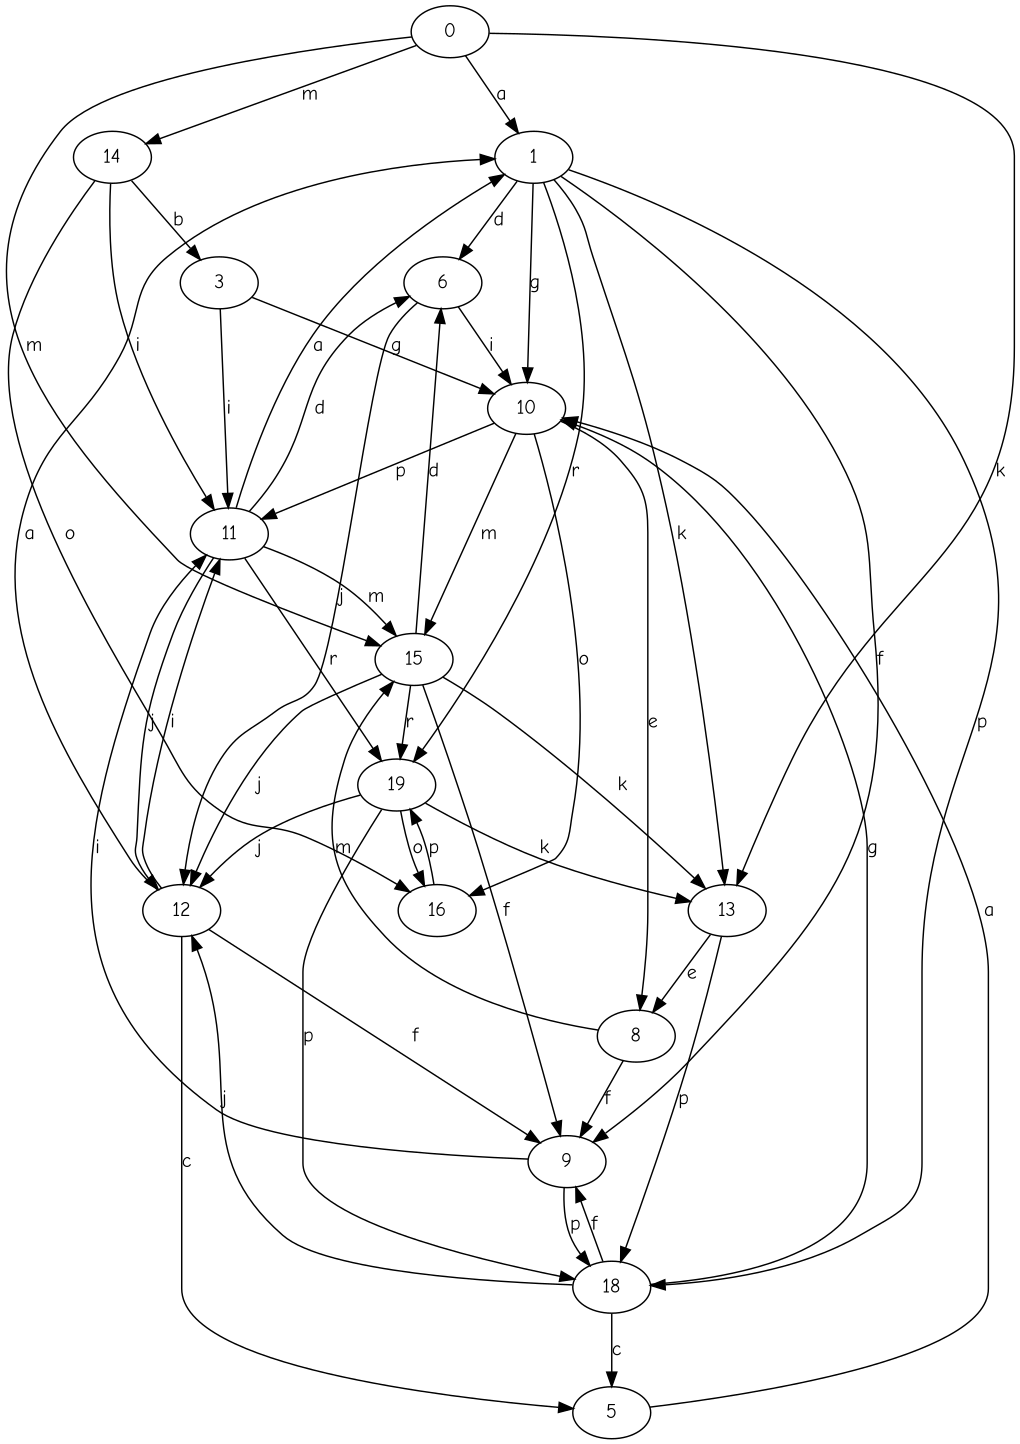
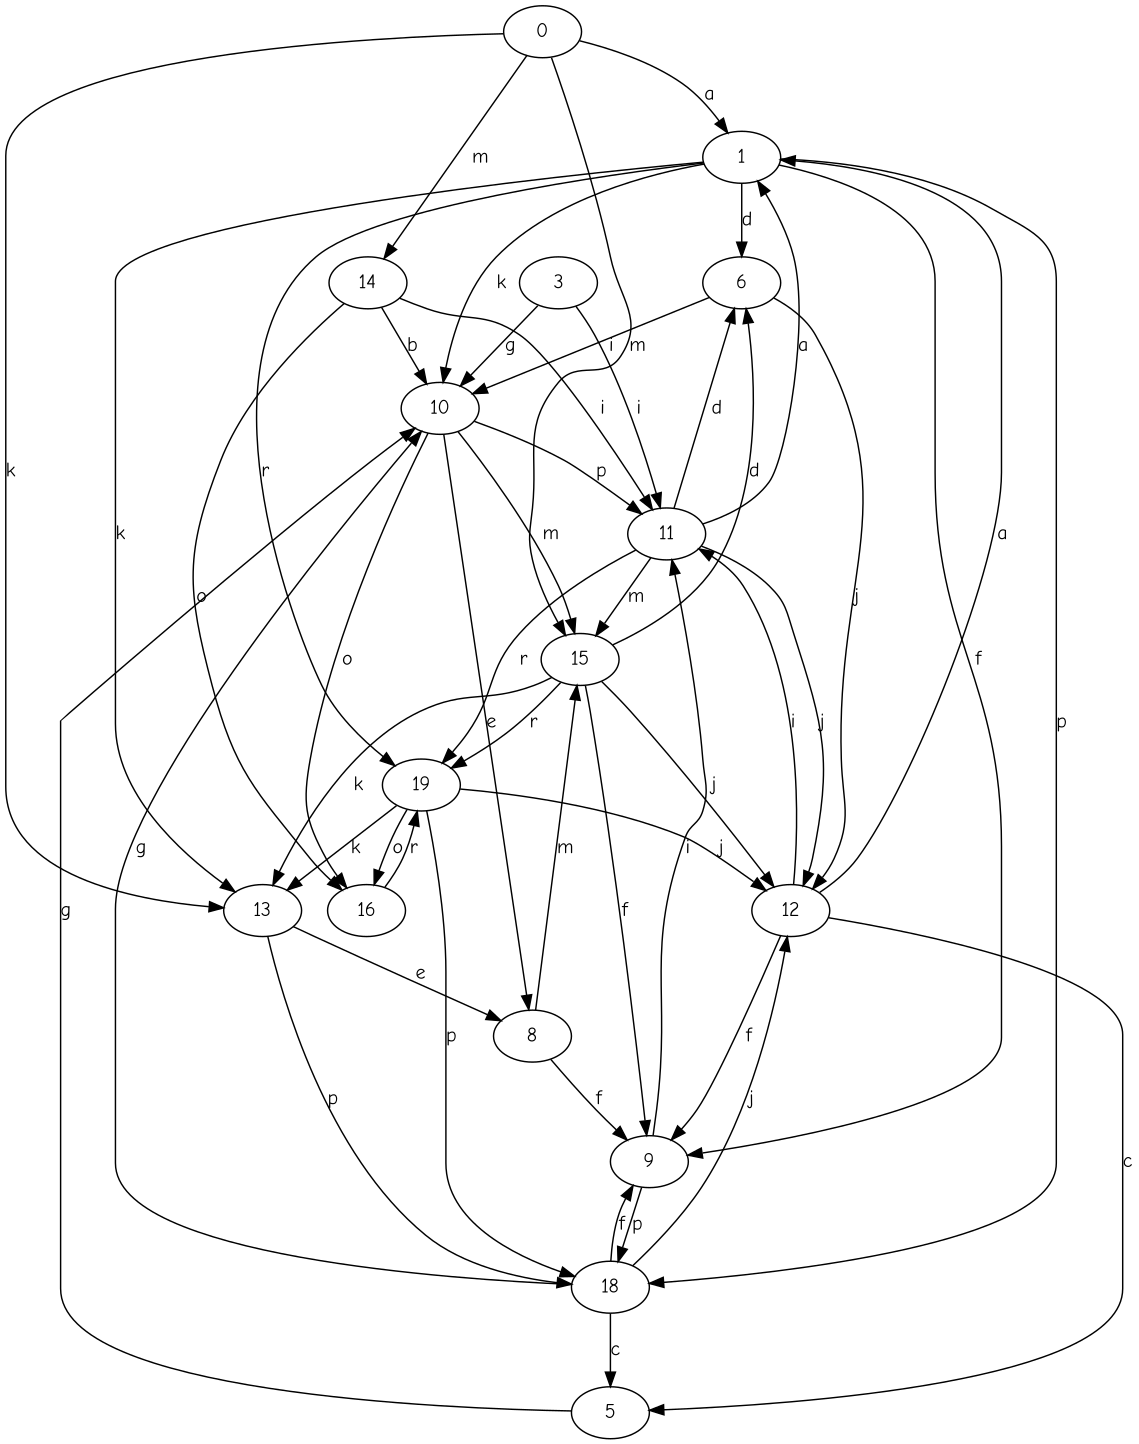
(161, 215) -> (400, 339)
(535, 283) -> (501, 283)
(434, 848) -> (414, 848)
(990, 911) -> (66, 911)
